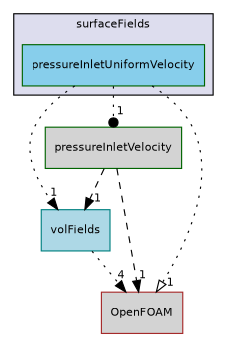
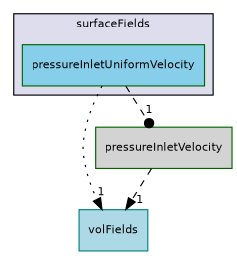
(113, 102) -> (136, 103)
(142, 313) -> none
